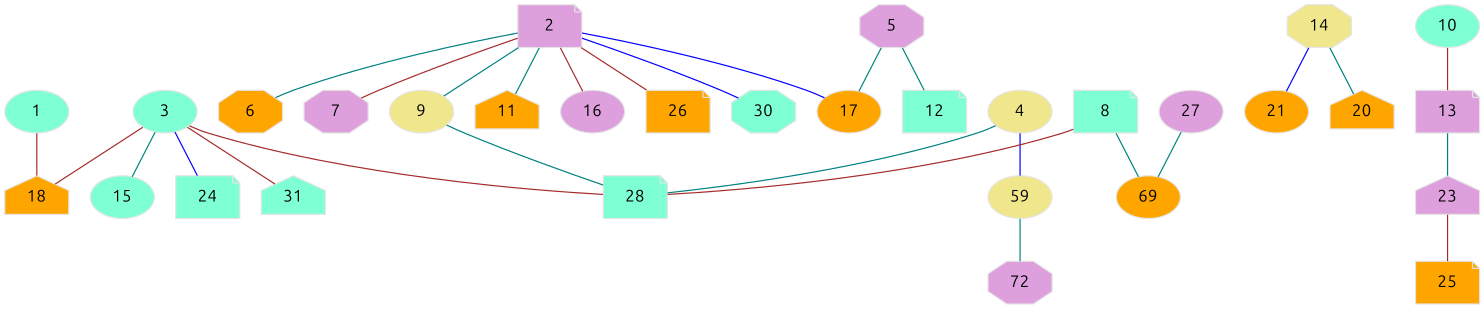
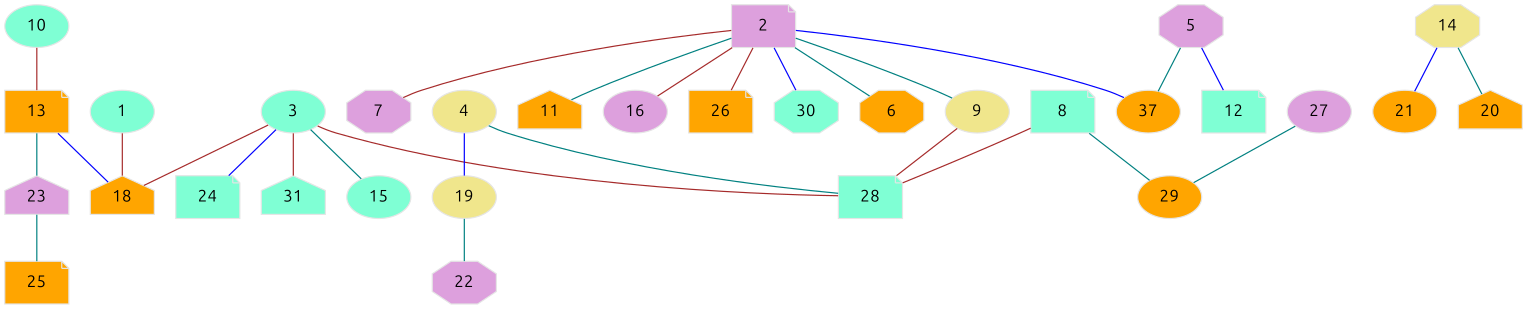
(913, 69) -> (1212, 69)
(849, 112) -> (1148, 112)
(1448, 112) -> (37, 112)
(524, 157) -> (927, 152)
none -> (83, 158)
(1020, 197) -> (464, 197)
(1148, 197) -> (1170, 197)
(1448, 238) -> (37, 238)
(1020, 283) -> (464, 283)
